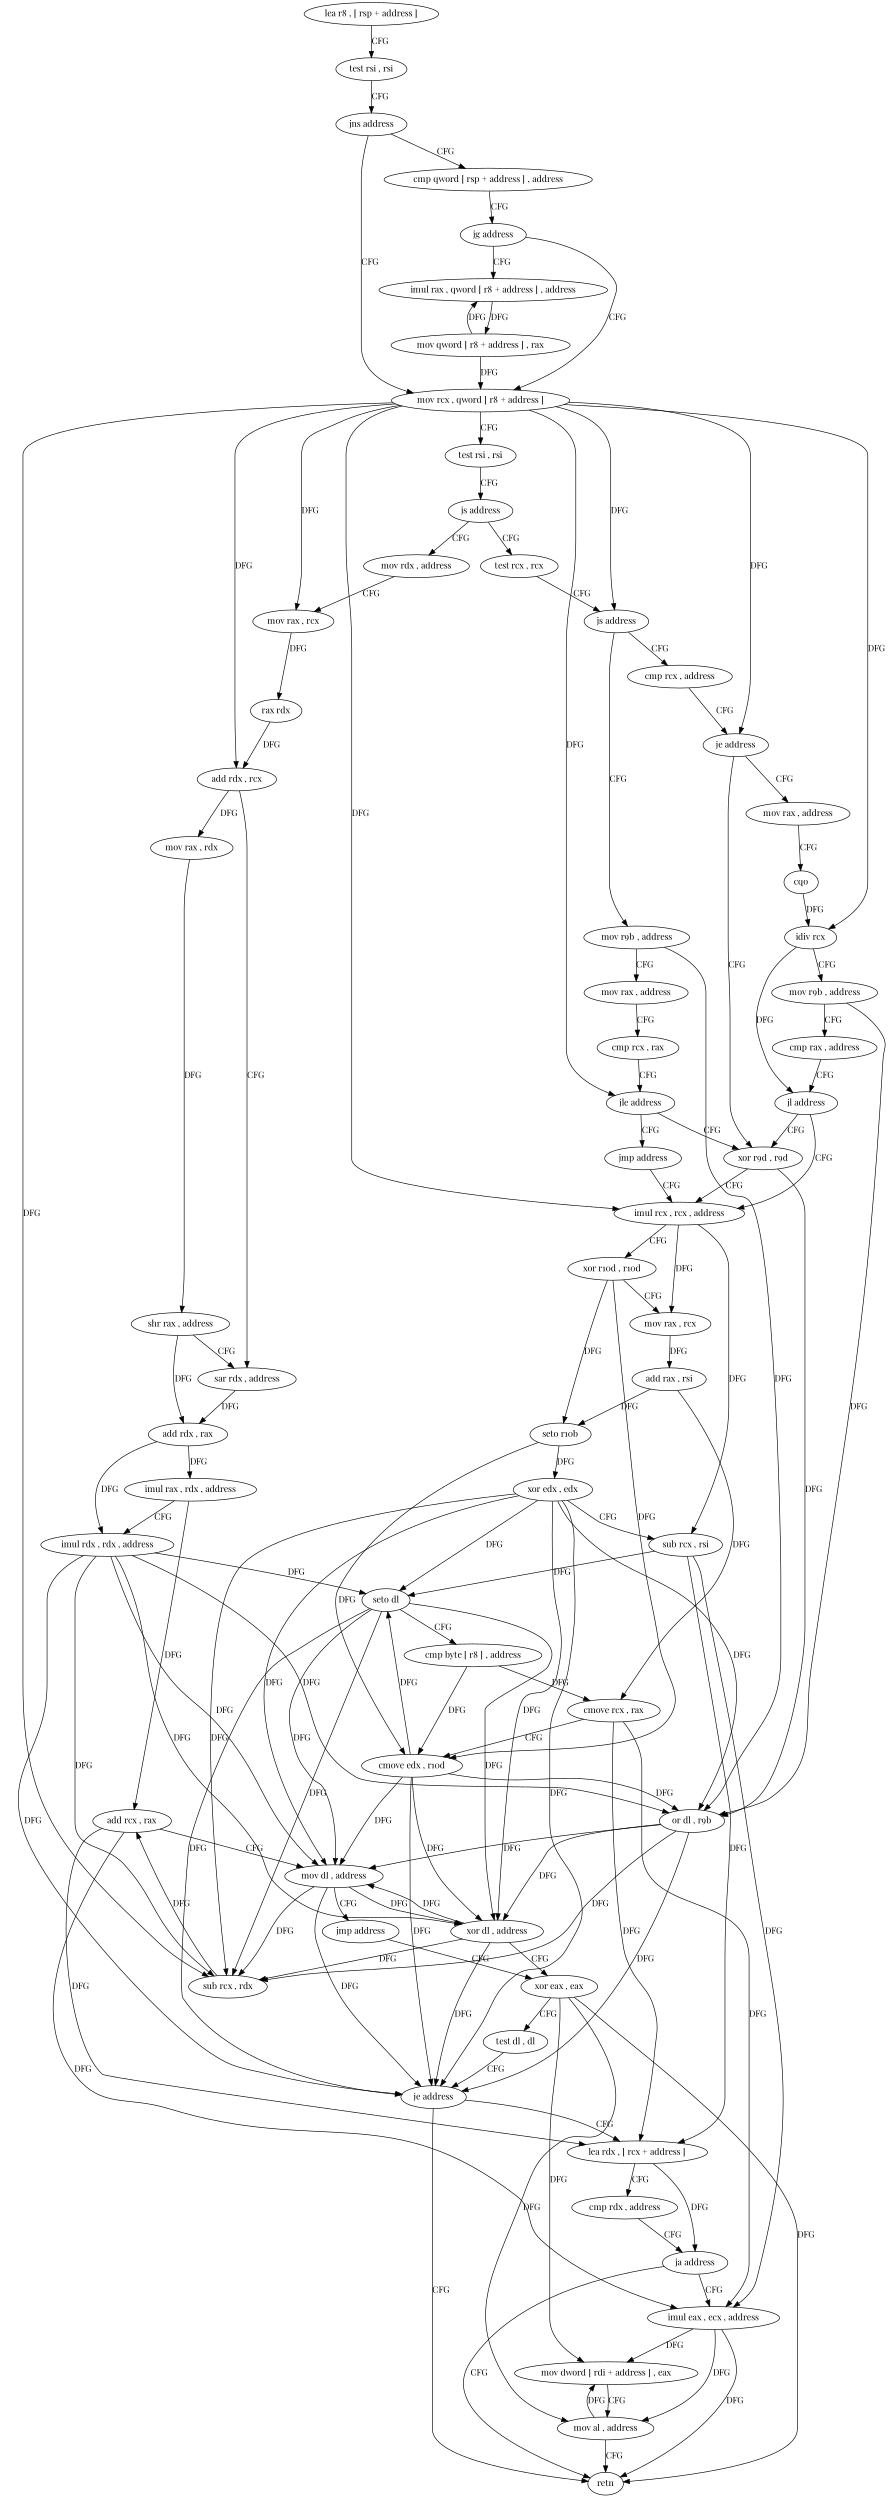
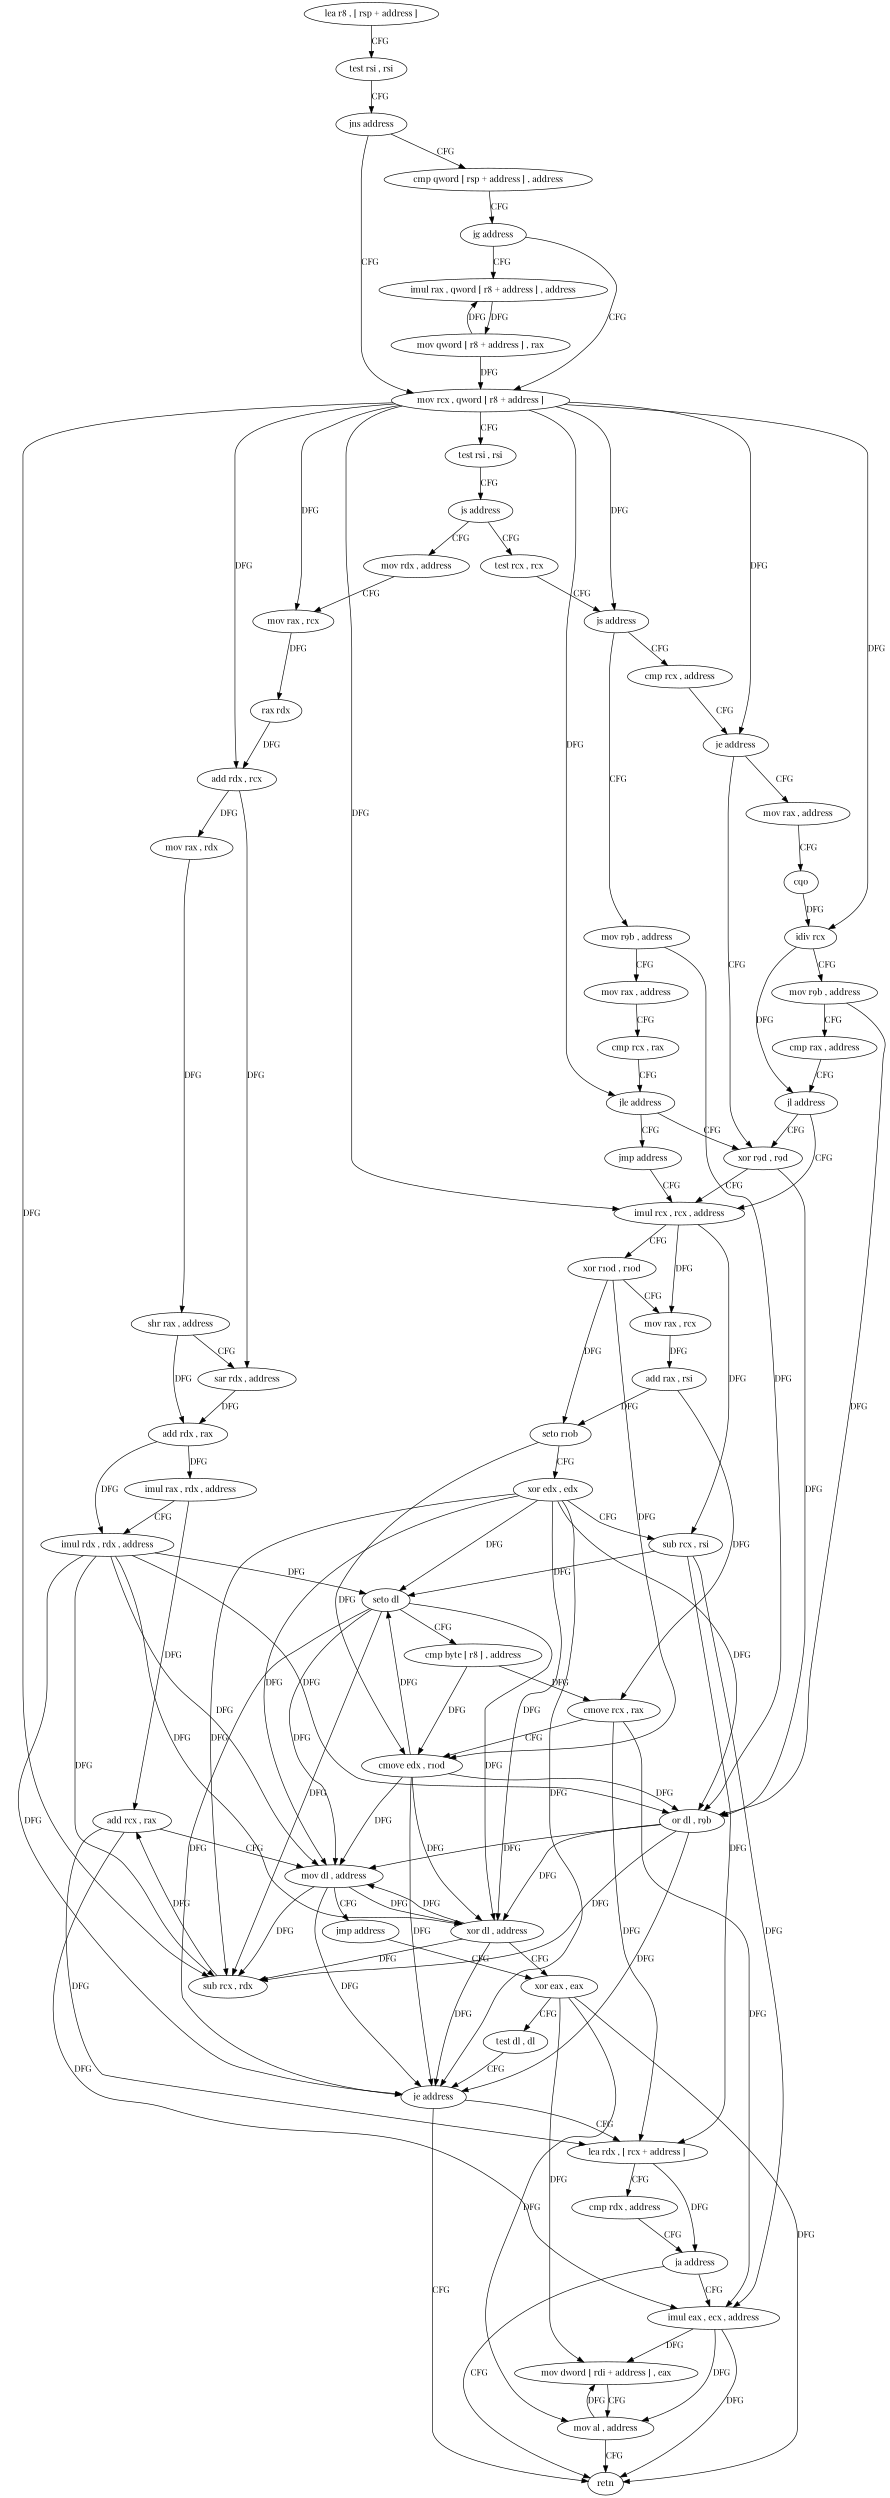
(256, 1076) -> (256, 1076)
(566, 1462) -> (566, 1462)
